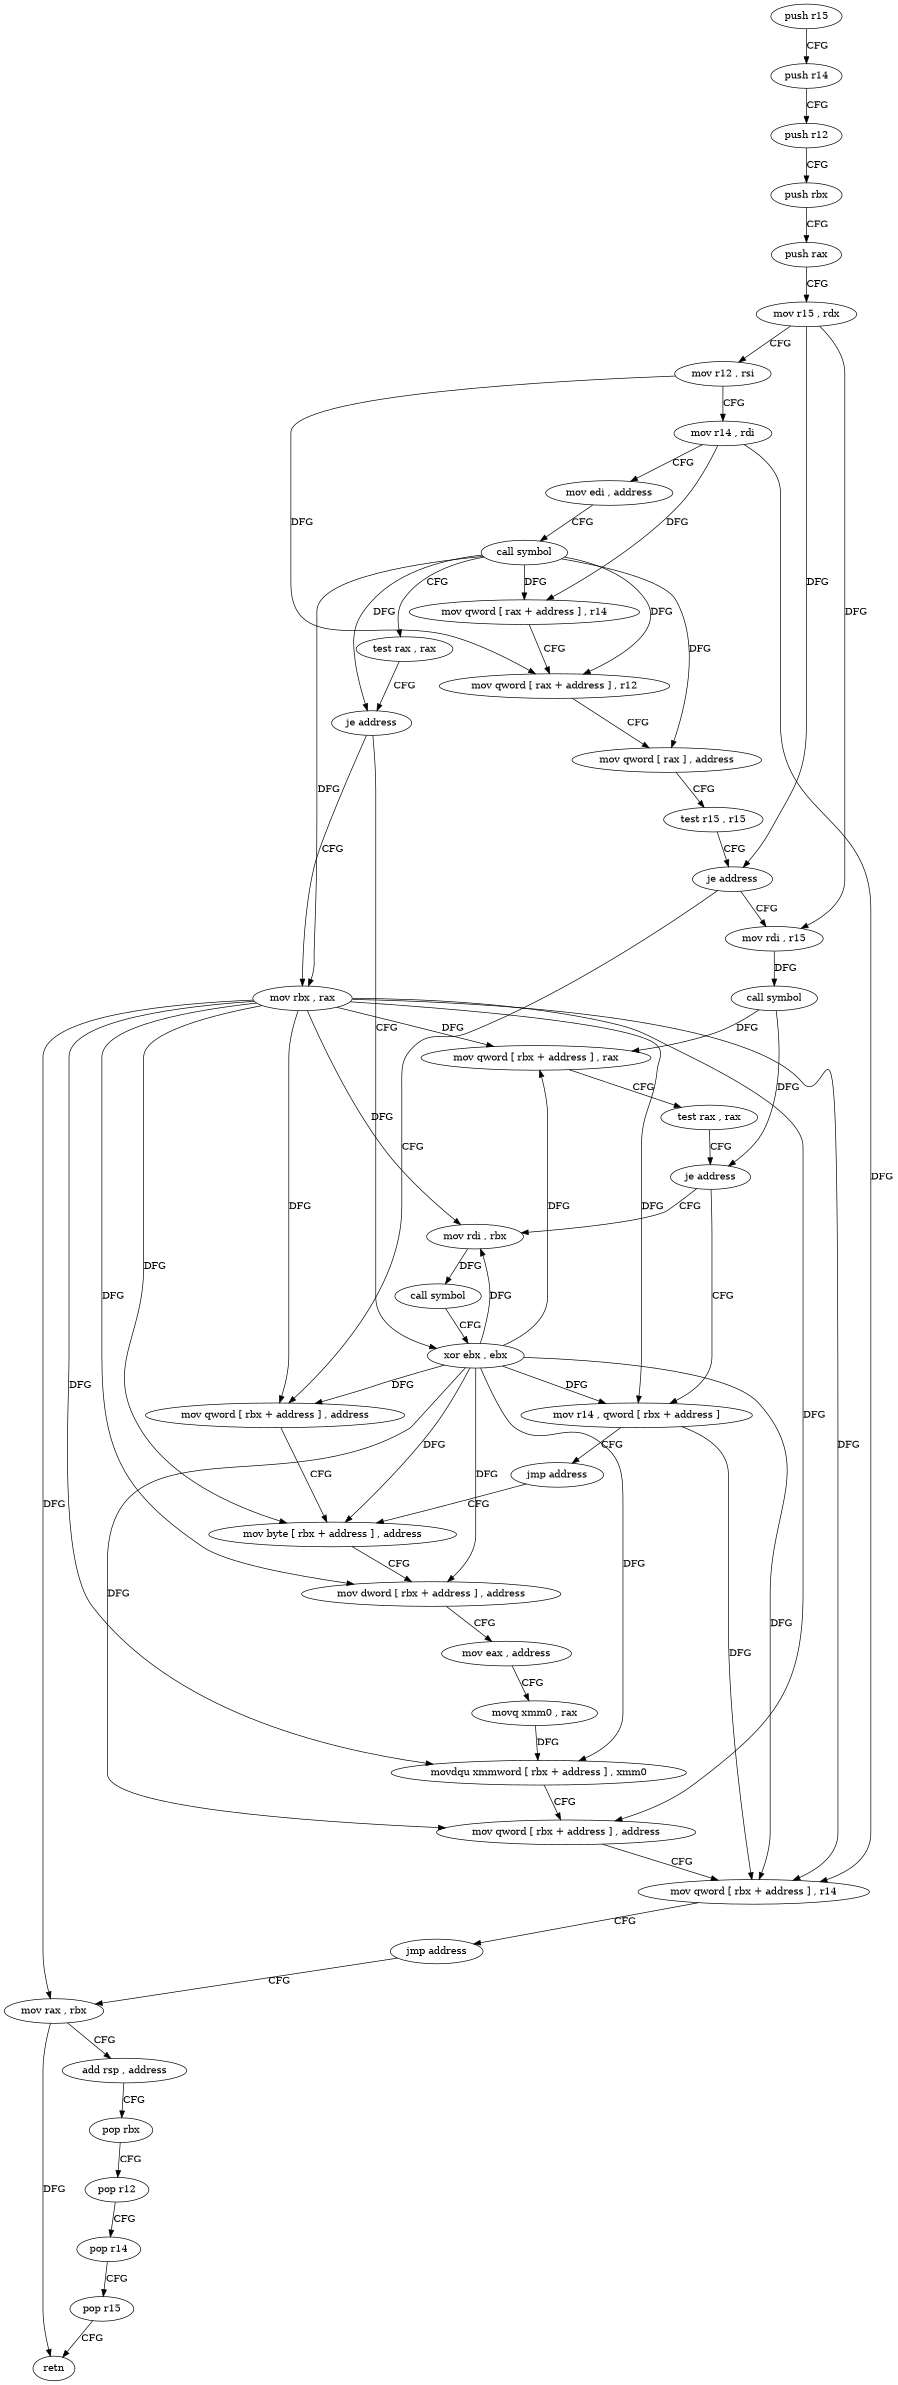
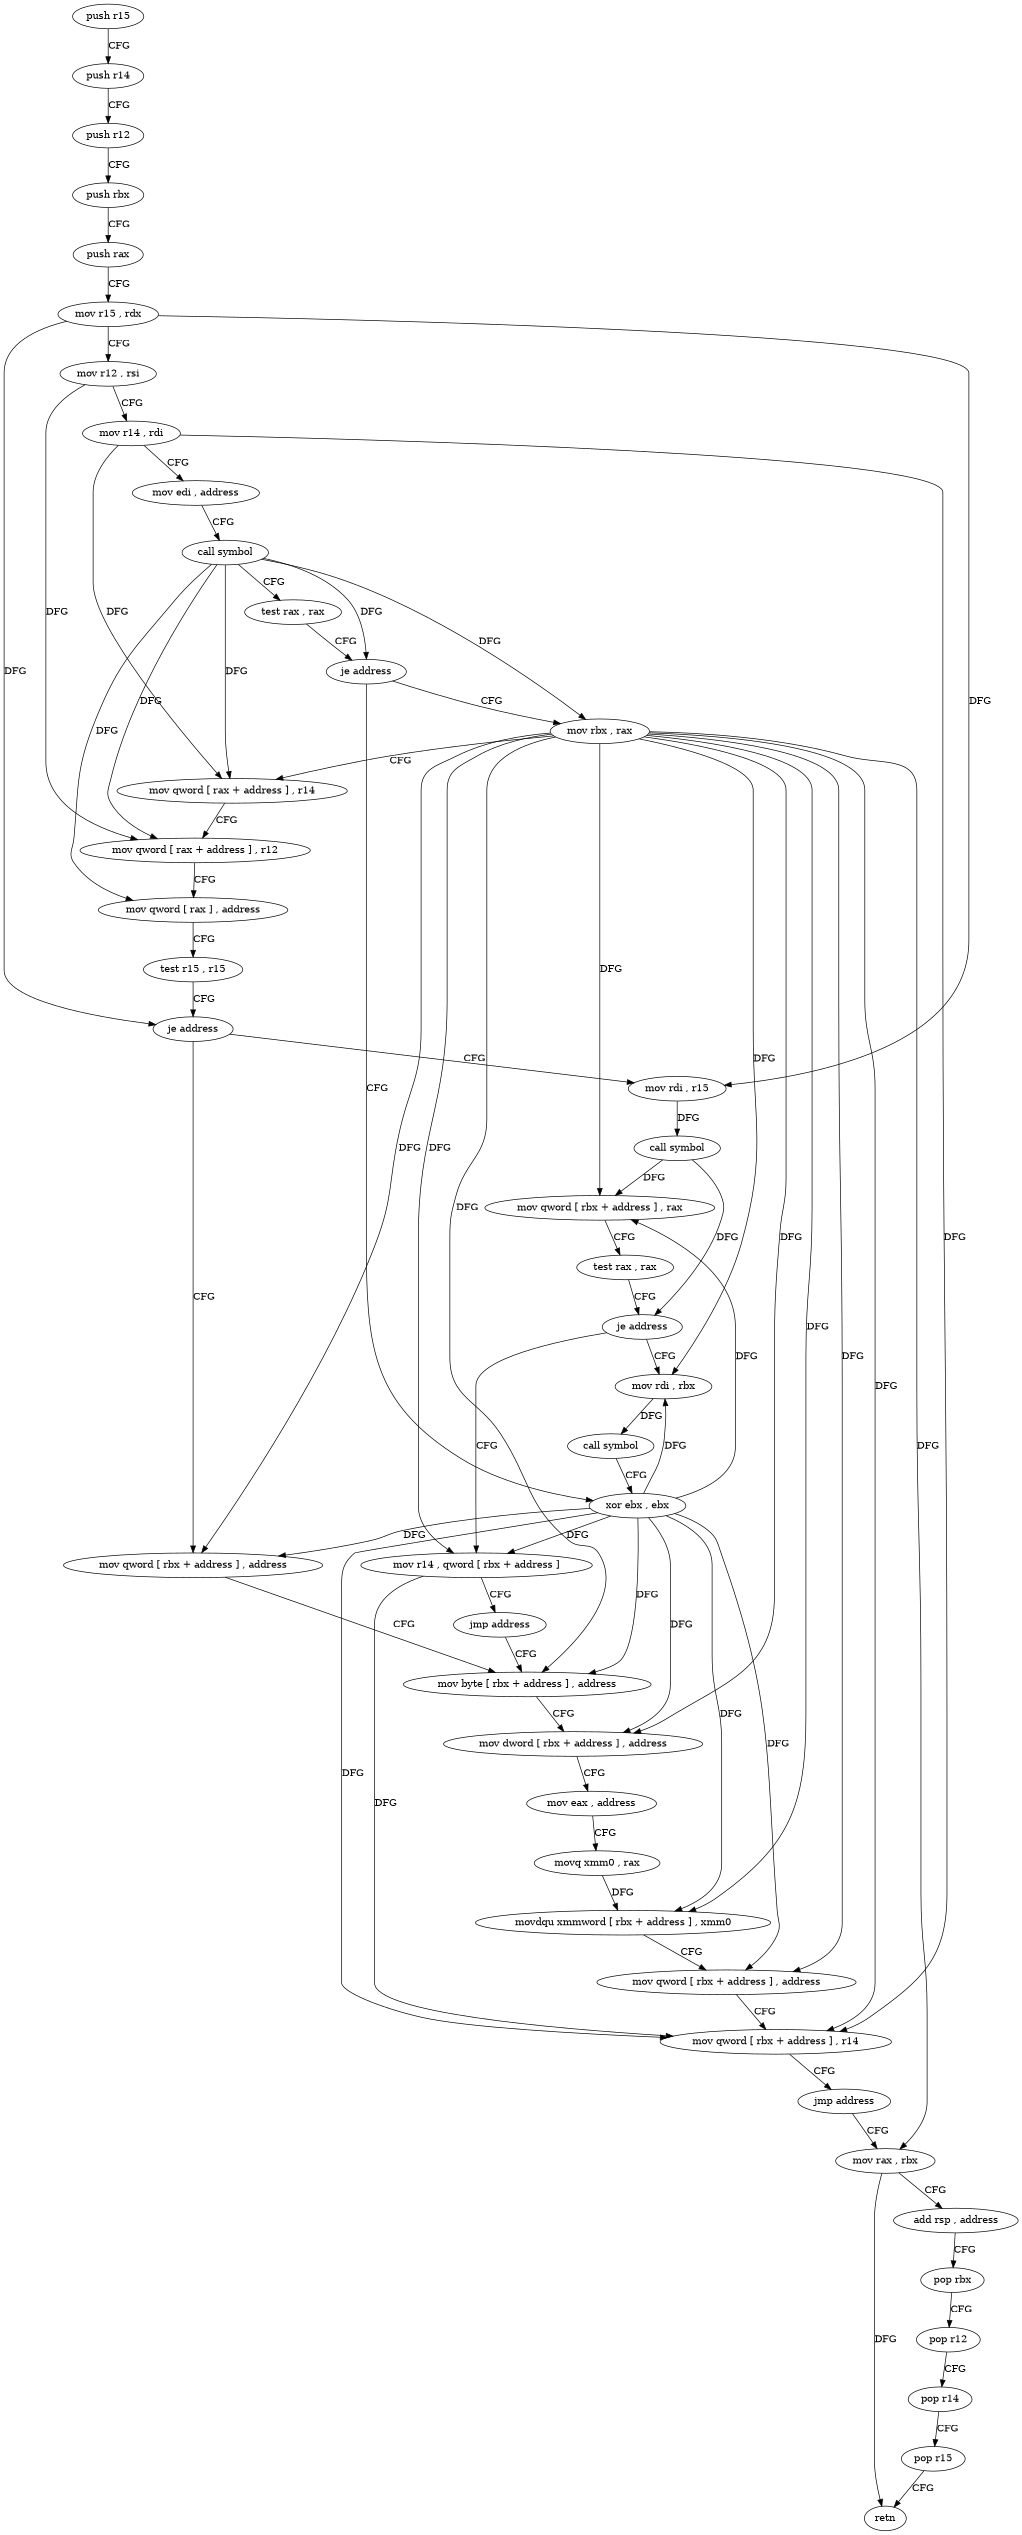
none -> (417, 752)
